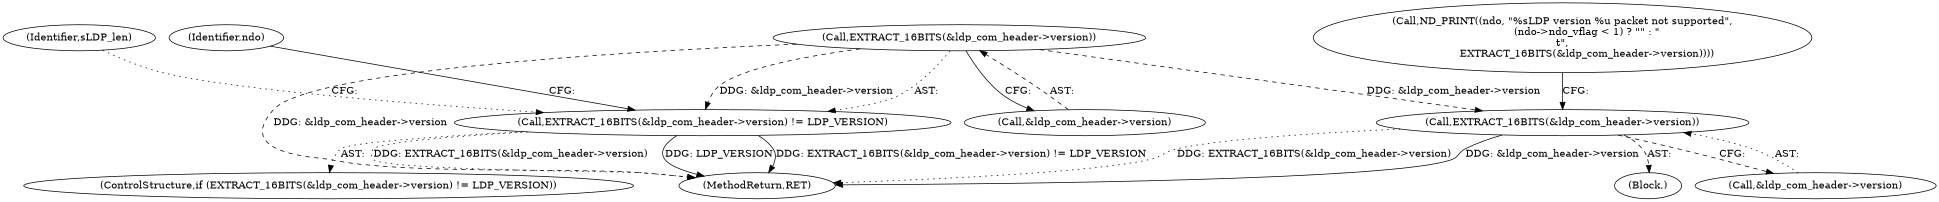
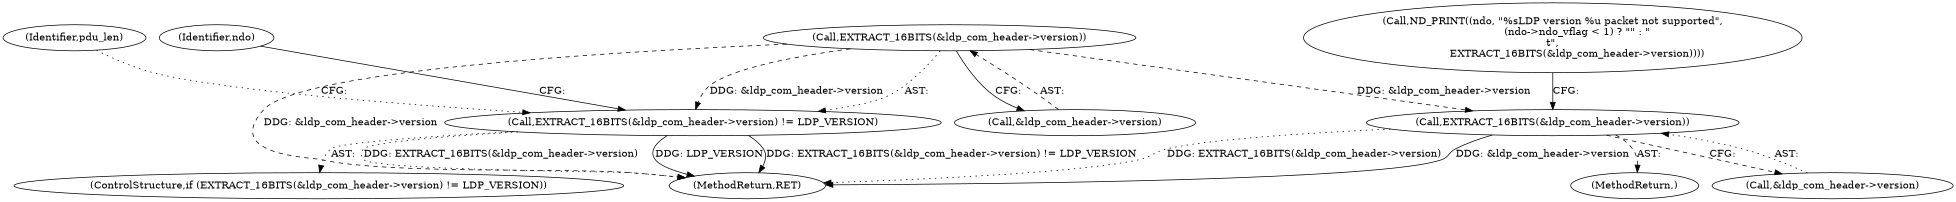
(79, 38) -> (75, 38)
(1648, 186) -> (1635, 186)
